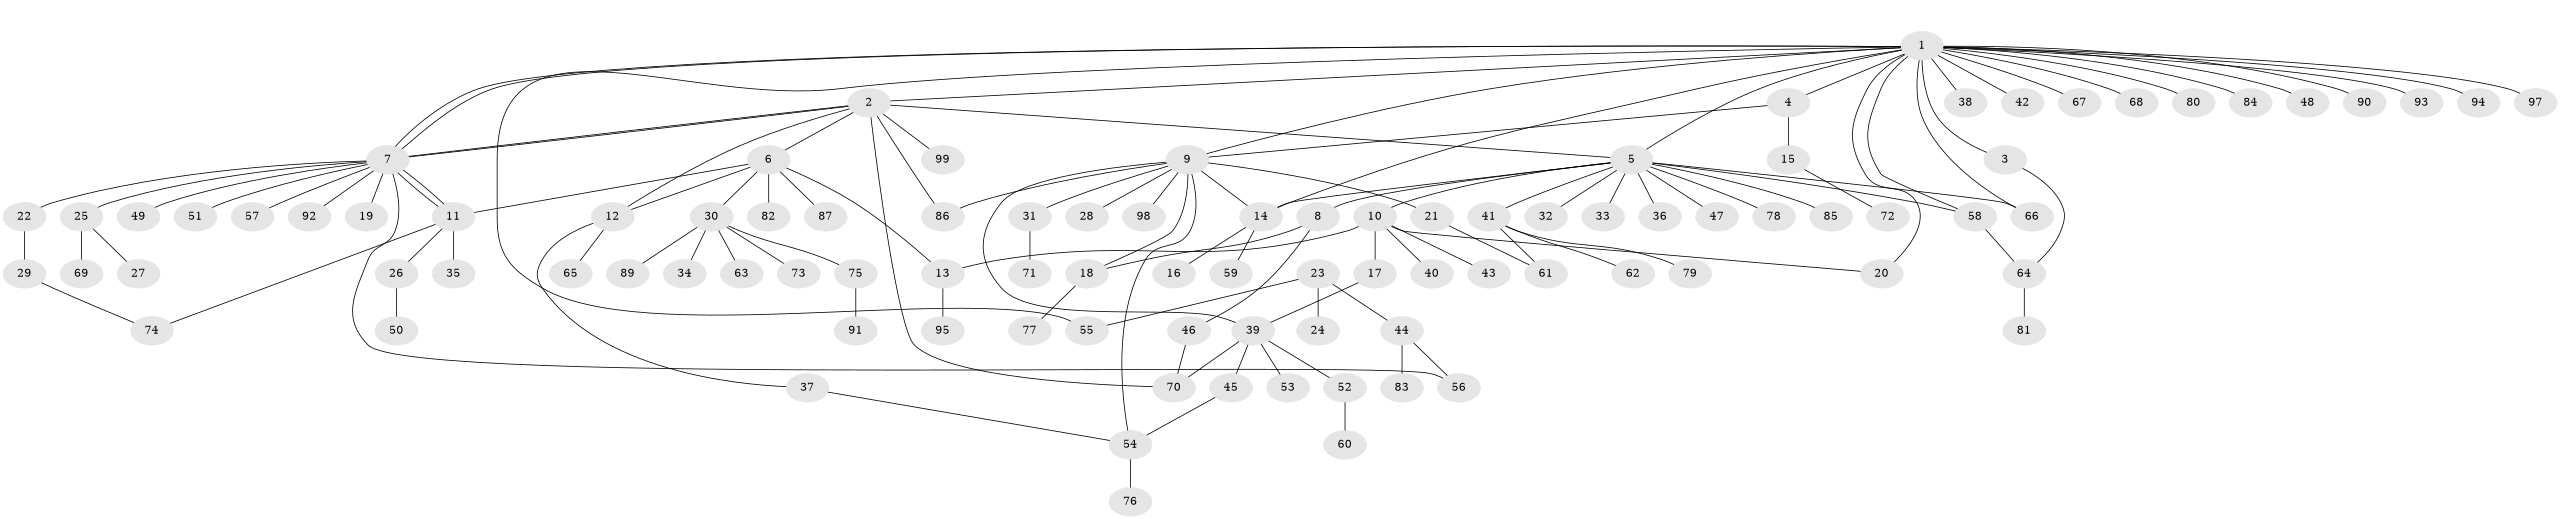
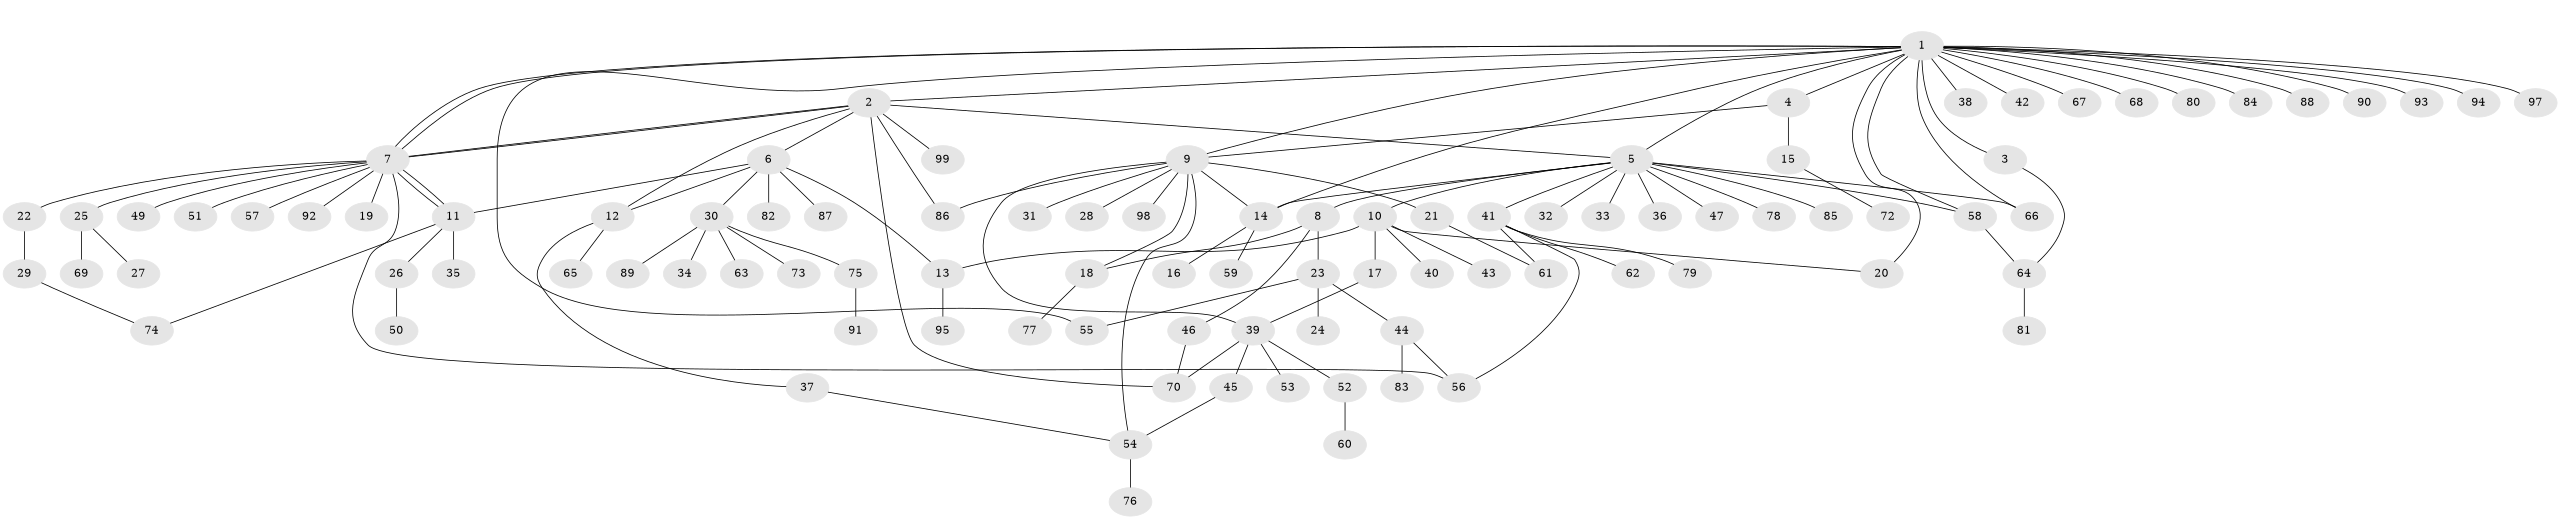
(2308, 103) -> (2308, 103)
none -> (1318, 245)
(1030, 274) -> none
none -> (1567, 301)
